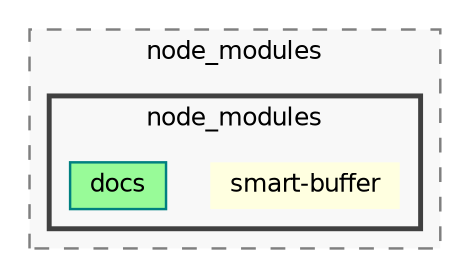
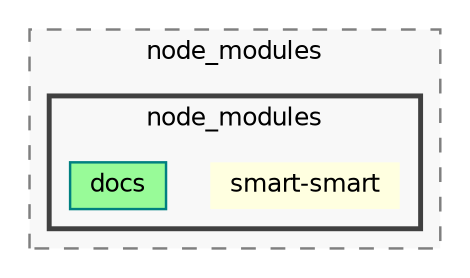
(305, 186) -> (305, 186)
